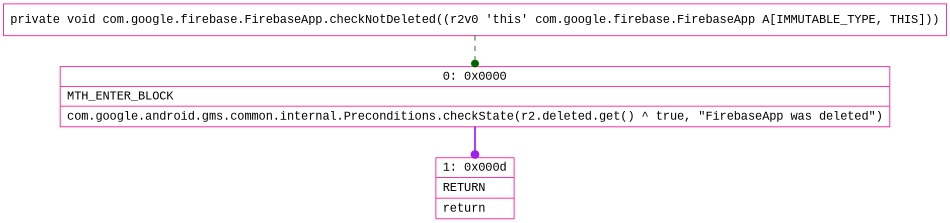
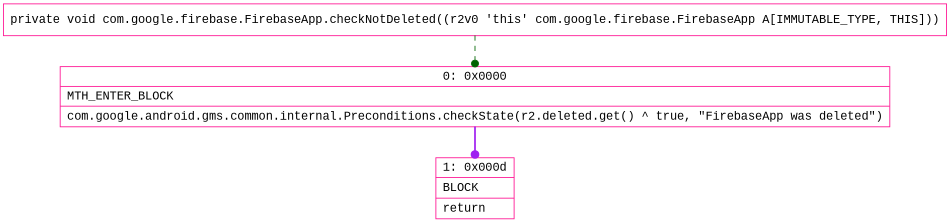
(464, 187) -> (461, 187)
